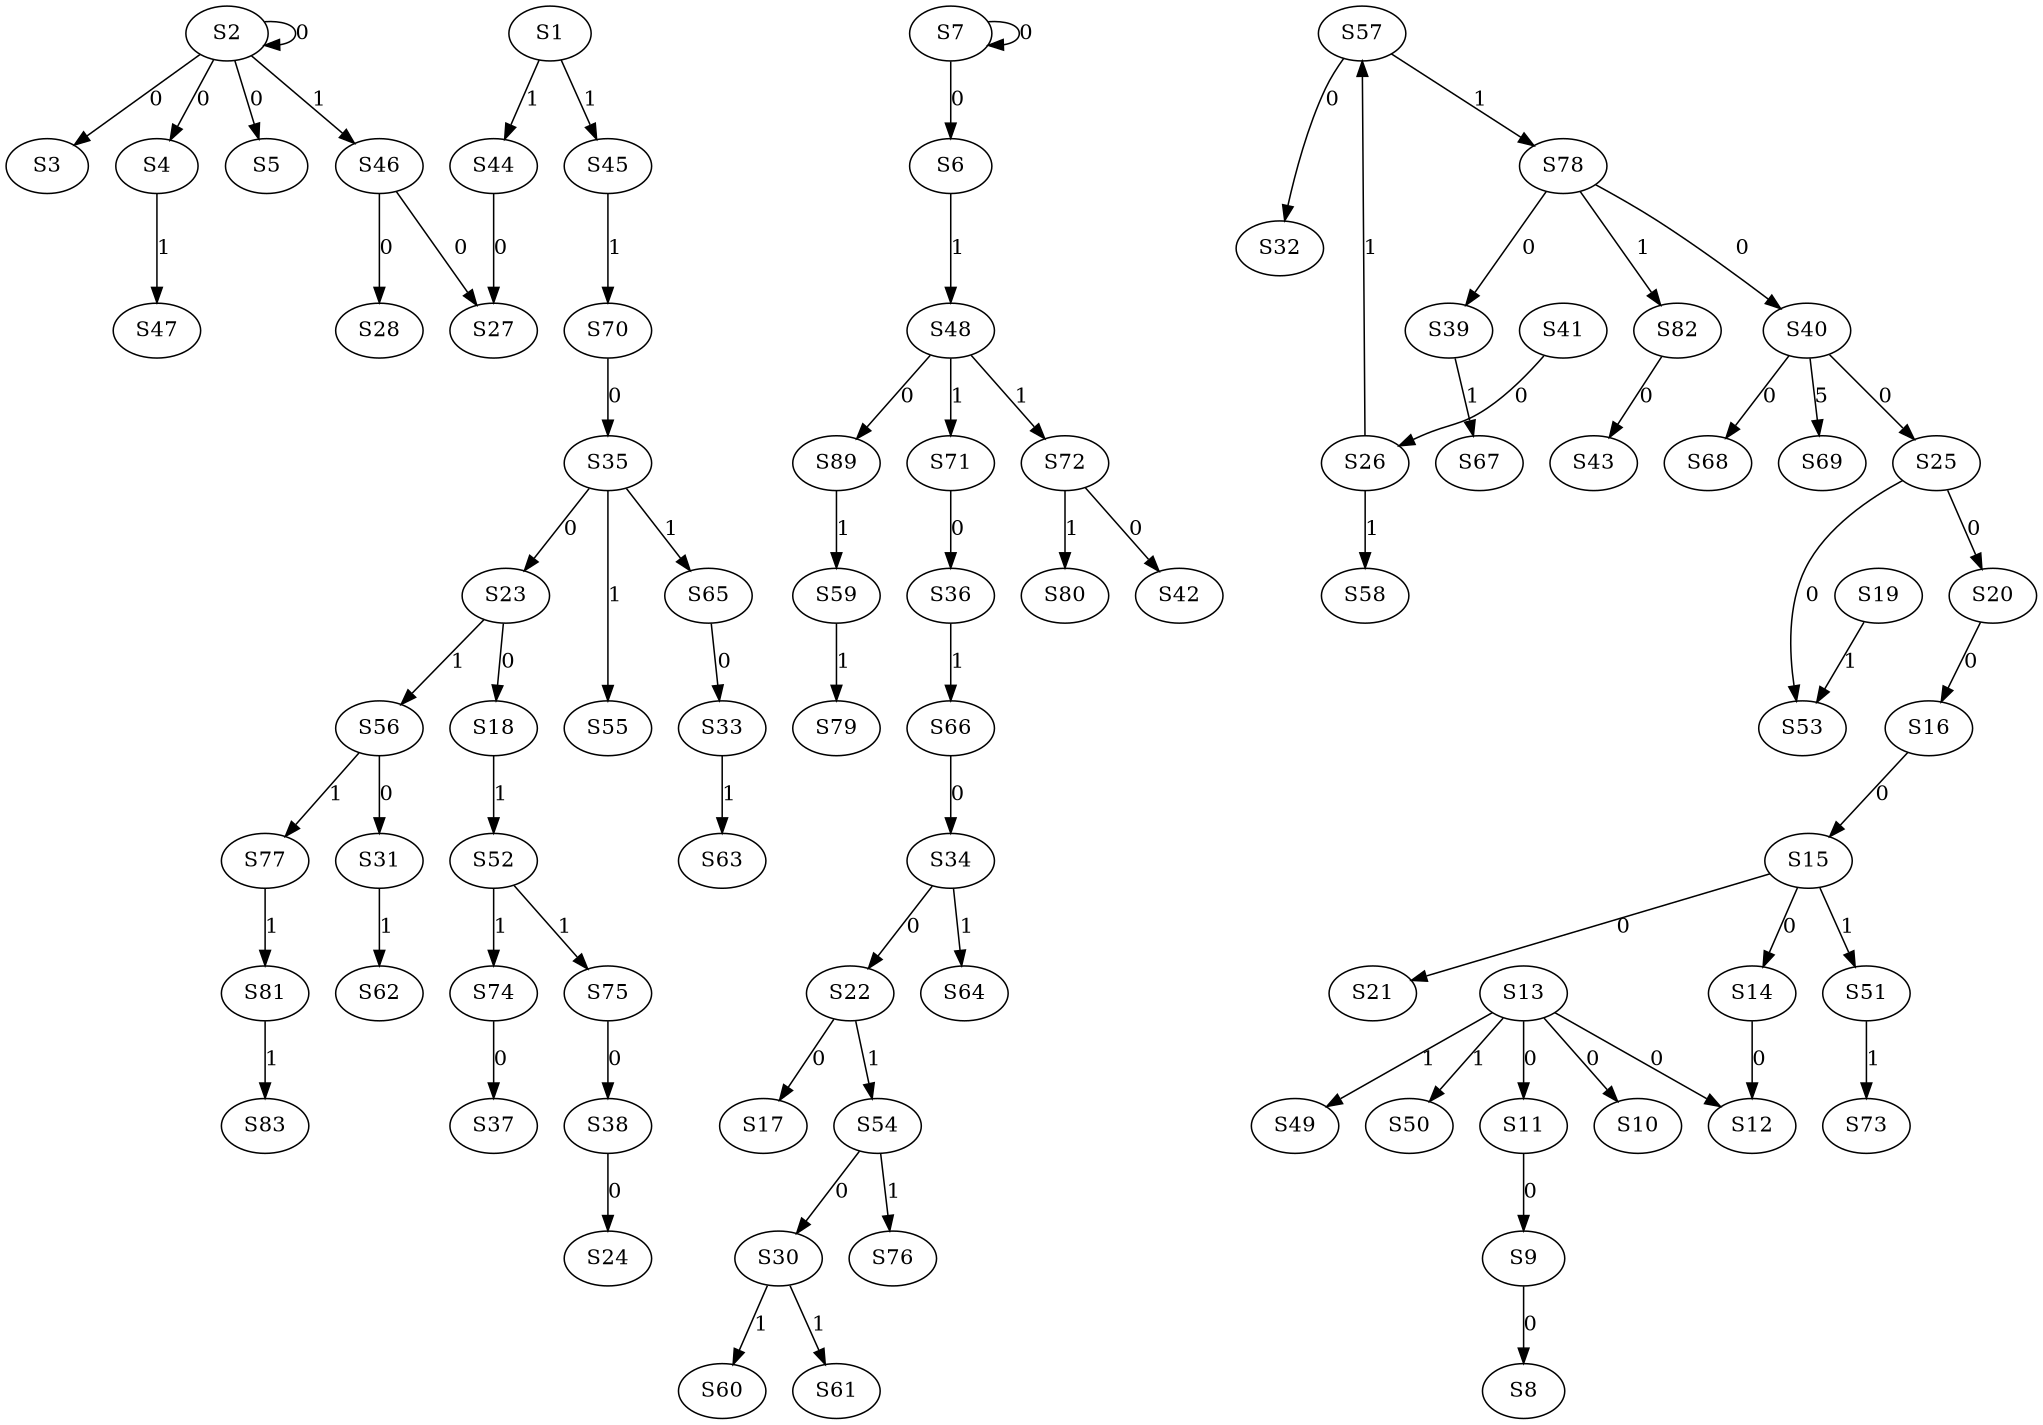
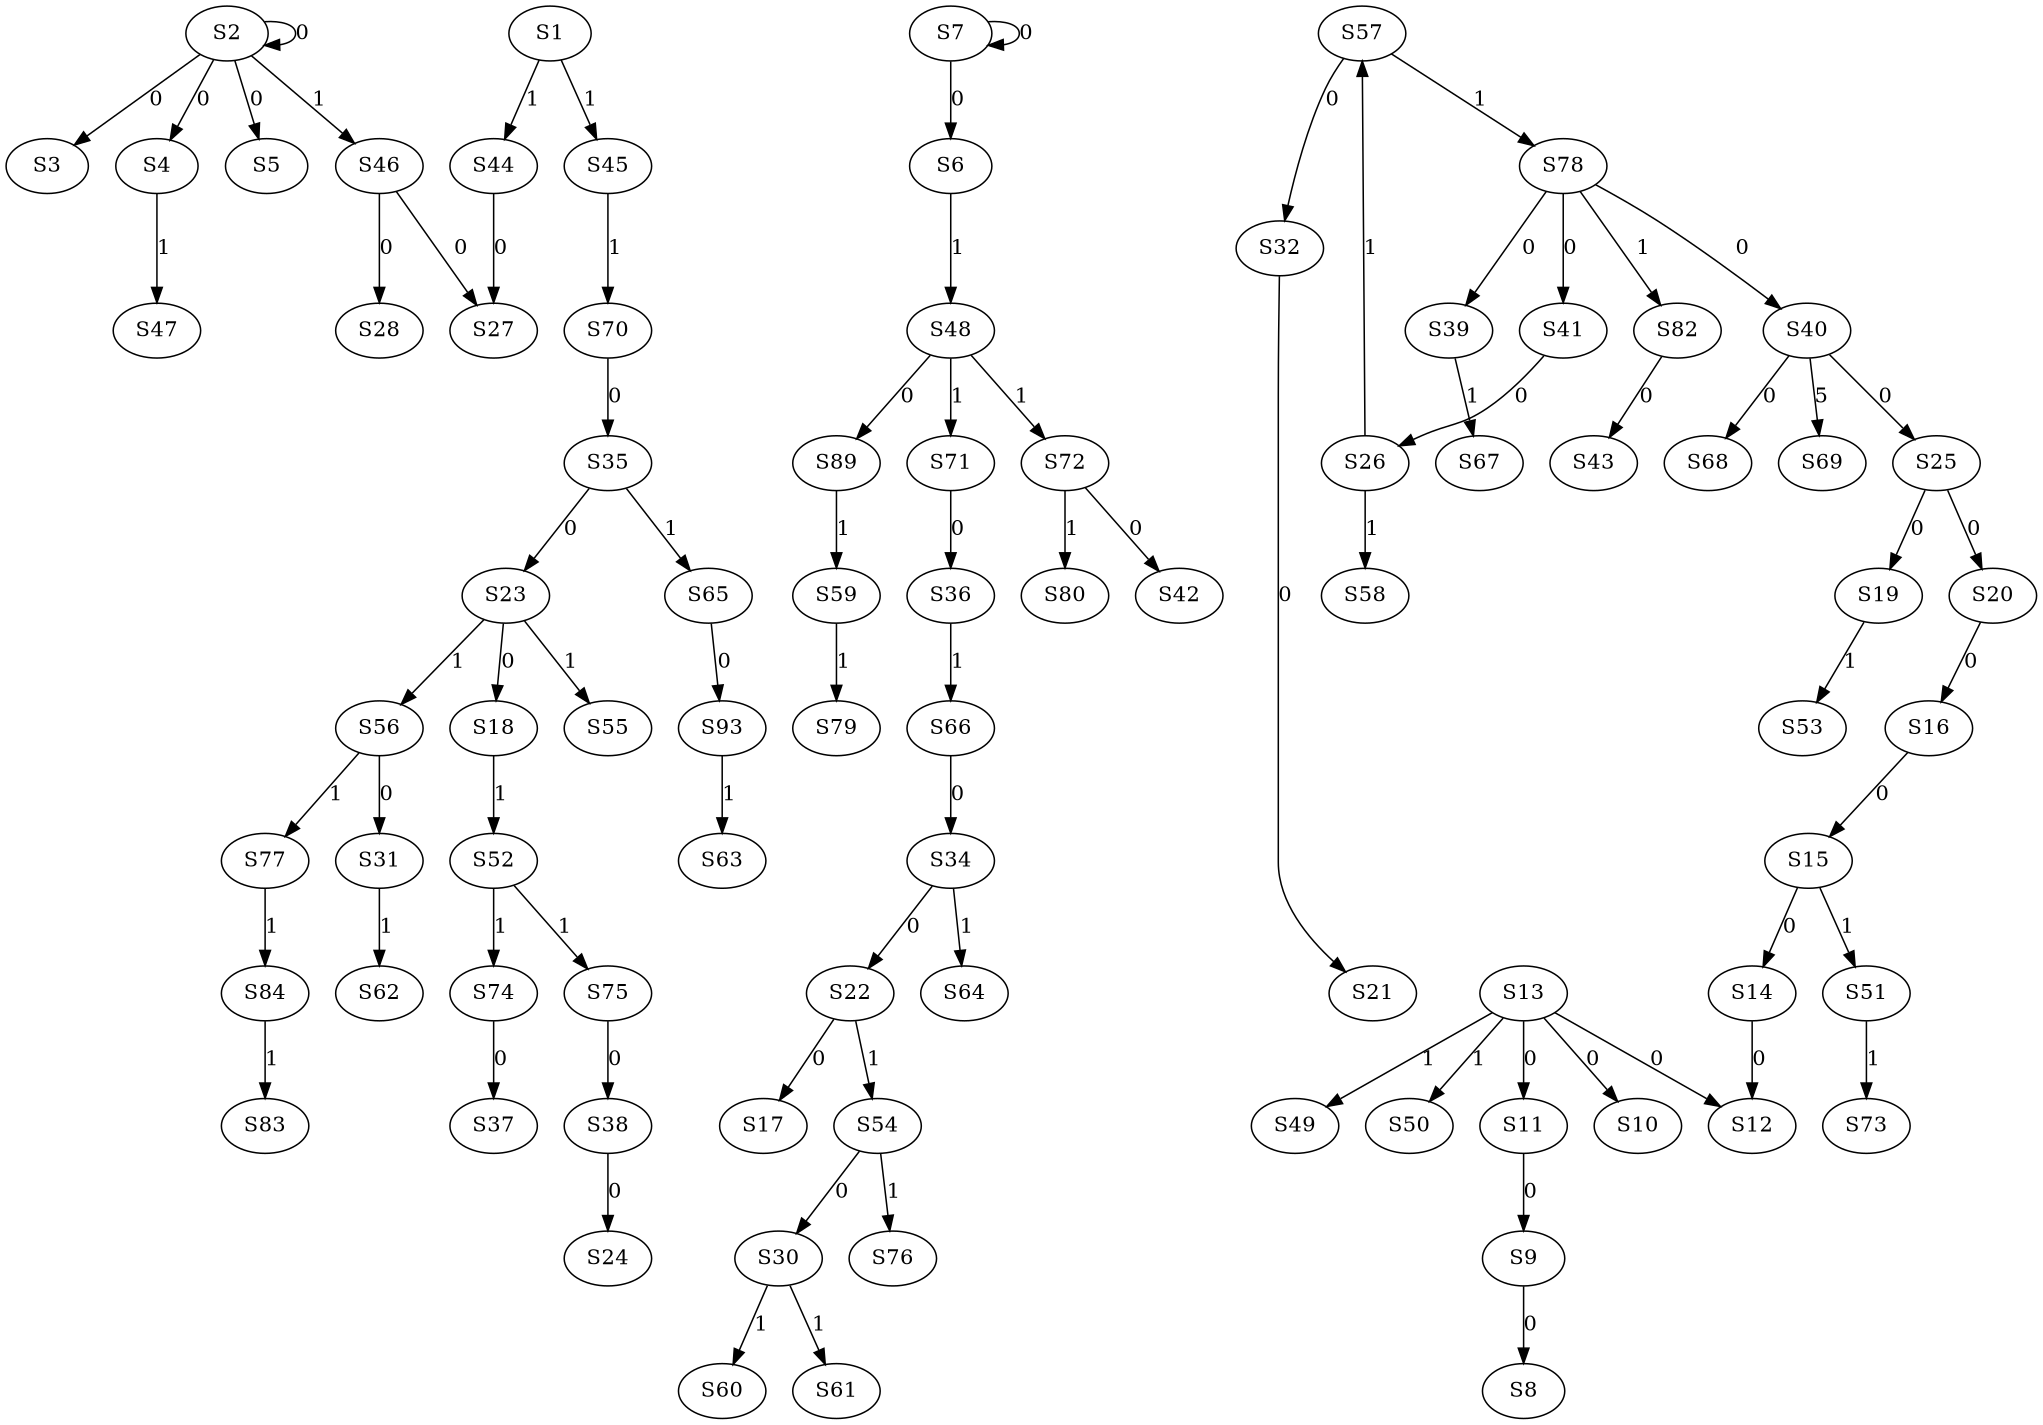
none -> (1563, 240)
(1809, 563) -> (1911, 523)
(608, 588) -> (552, 656)
(722, 728) -> (722, 728)
(1598, 925) -> (1278, 628)
(265, 993) -> (265, 993)
